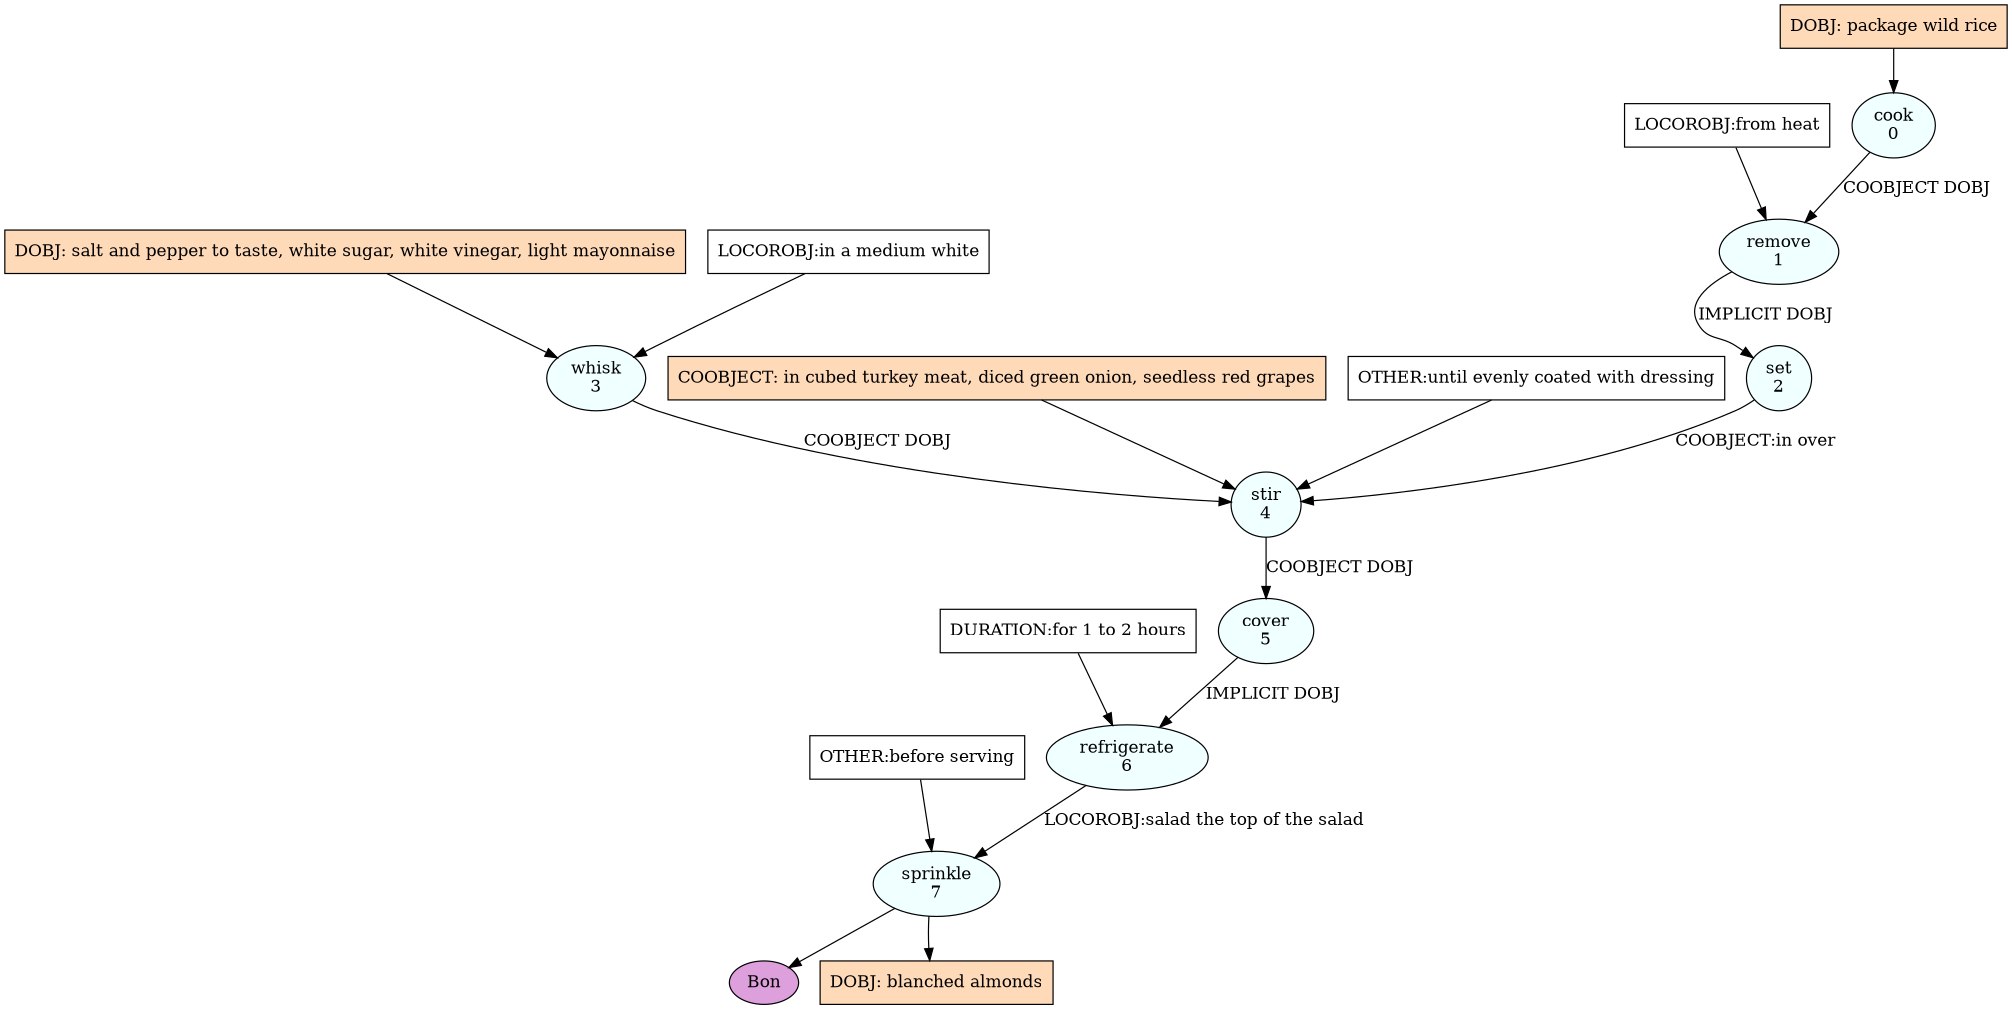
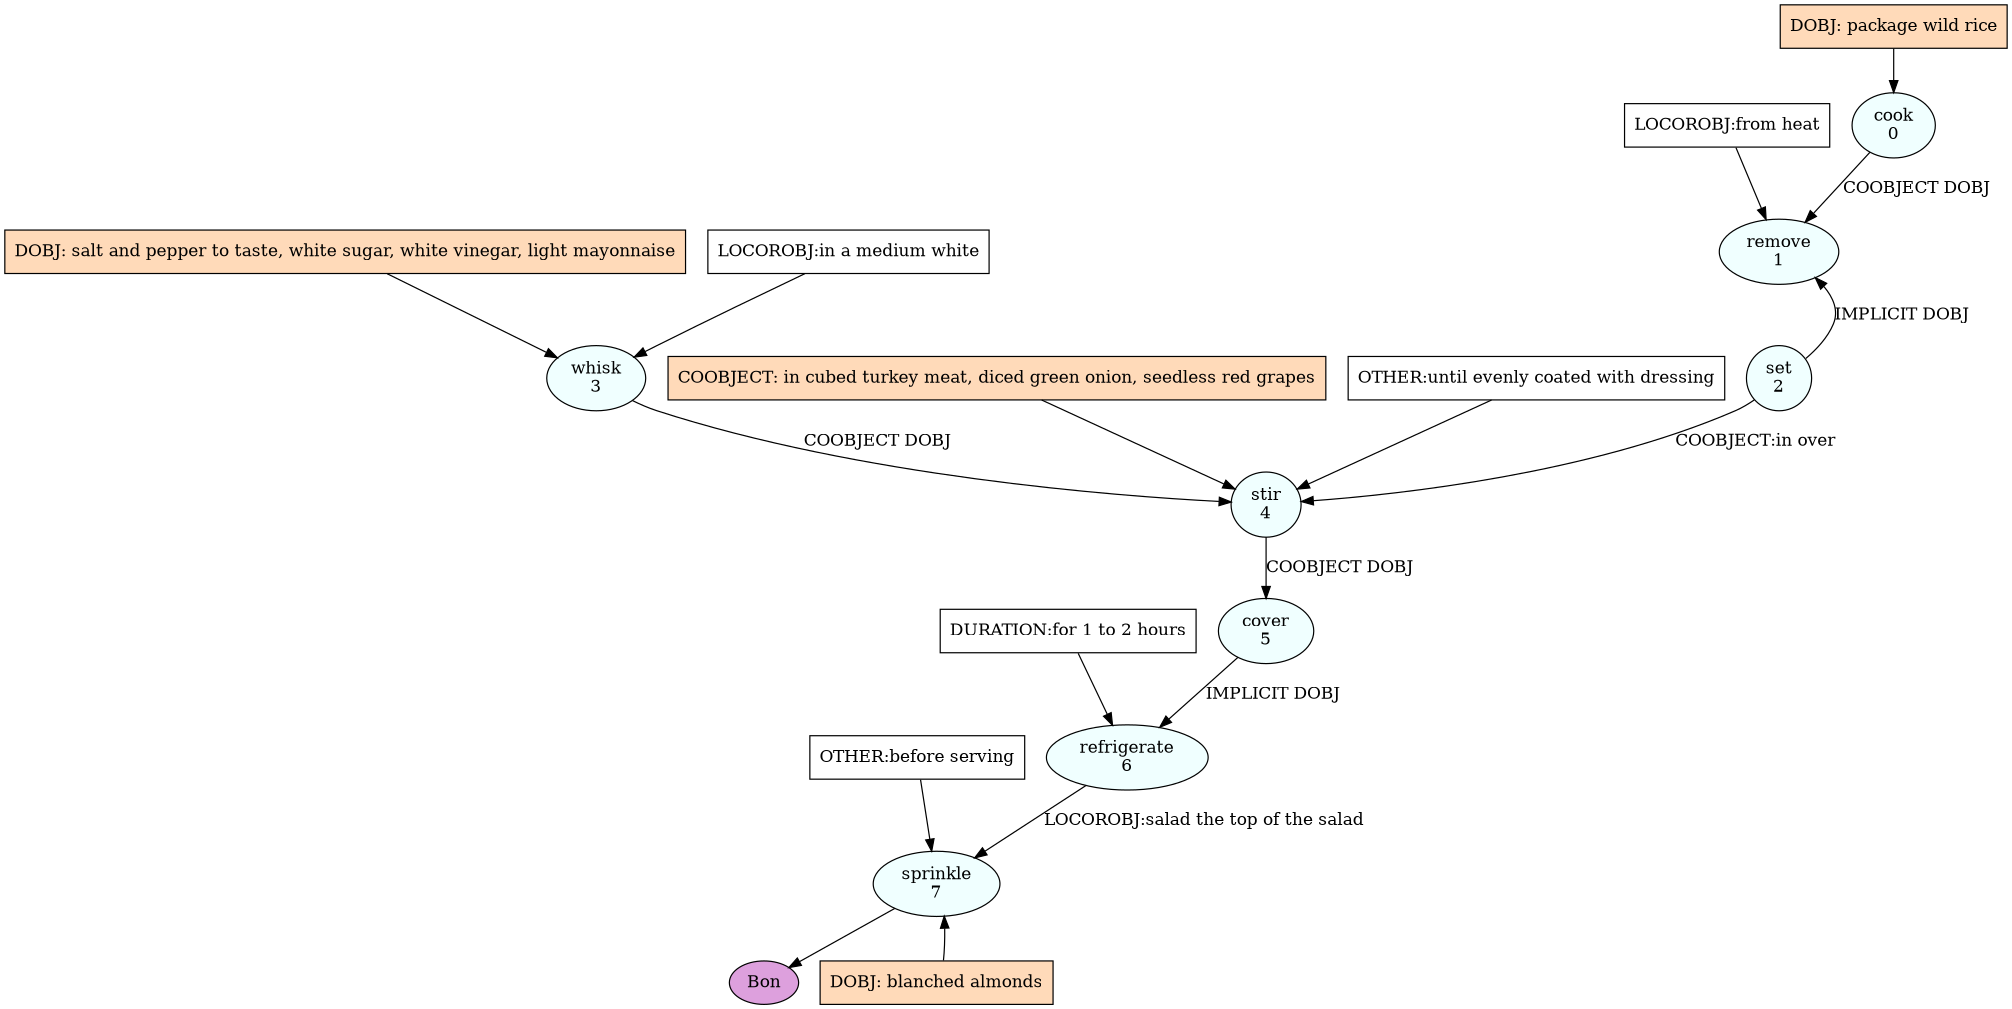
(1695, 316) -> (1833, 326)
(928, 932) -> (945, 944)
